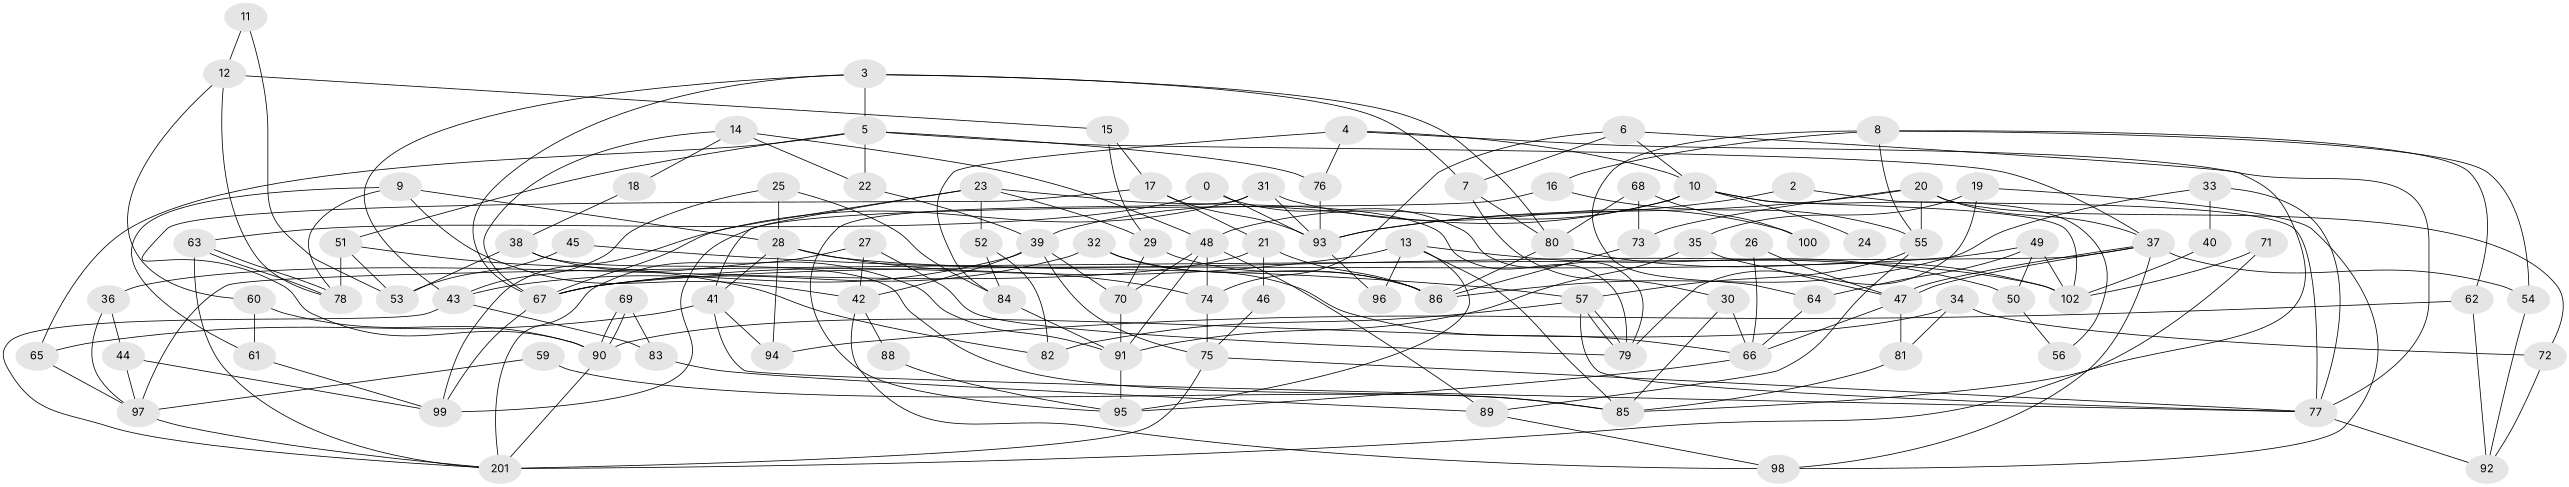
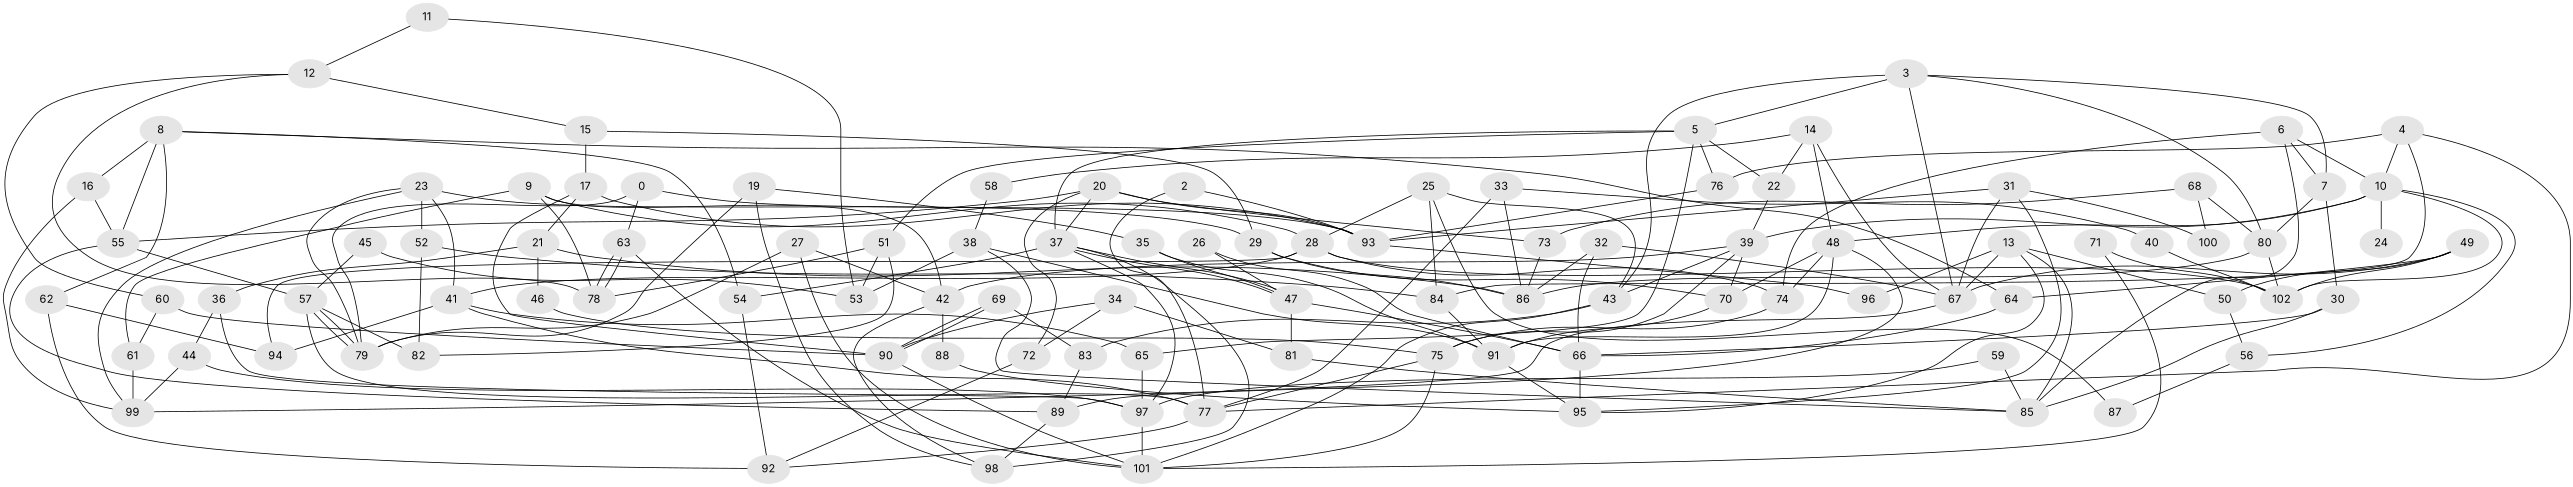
(634, 187) -> (991, 187)
none -> (2115, 413)
(500, 469) -> (1142, 469)
